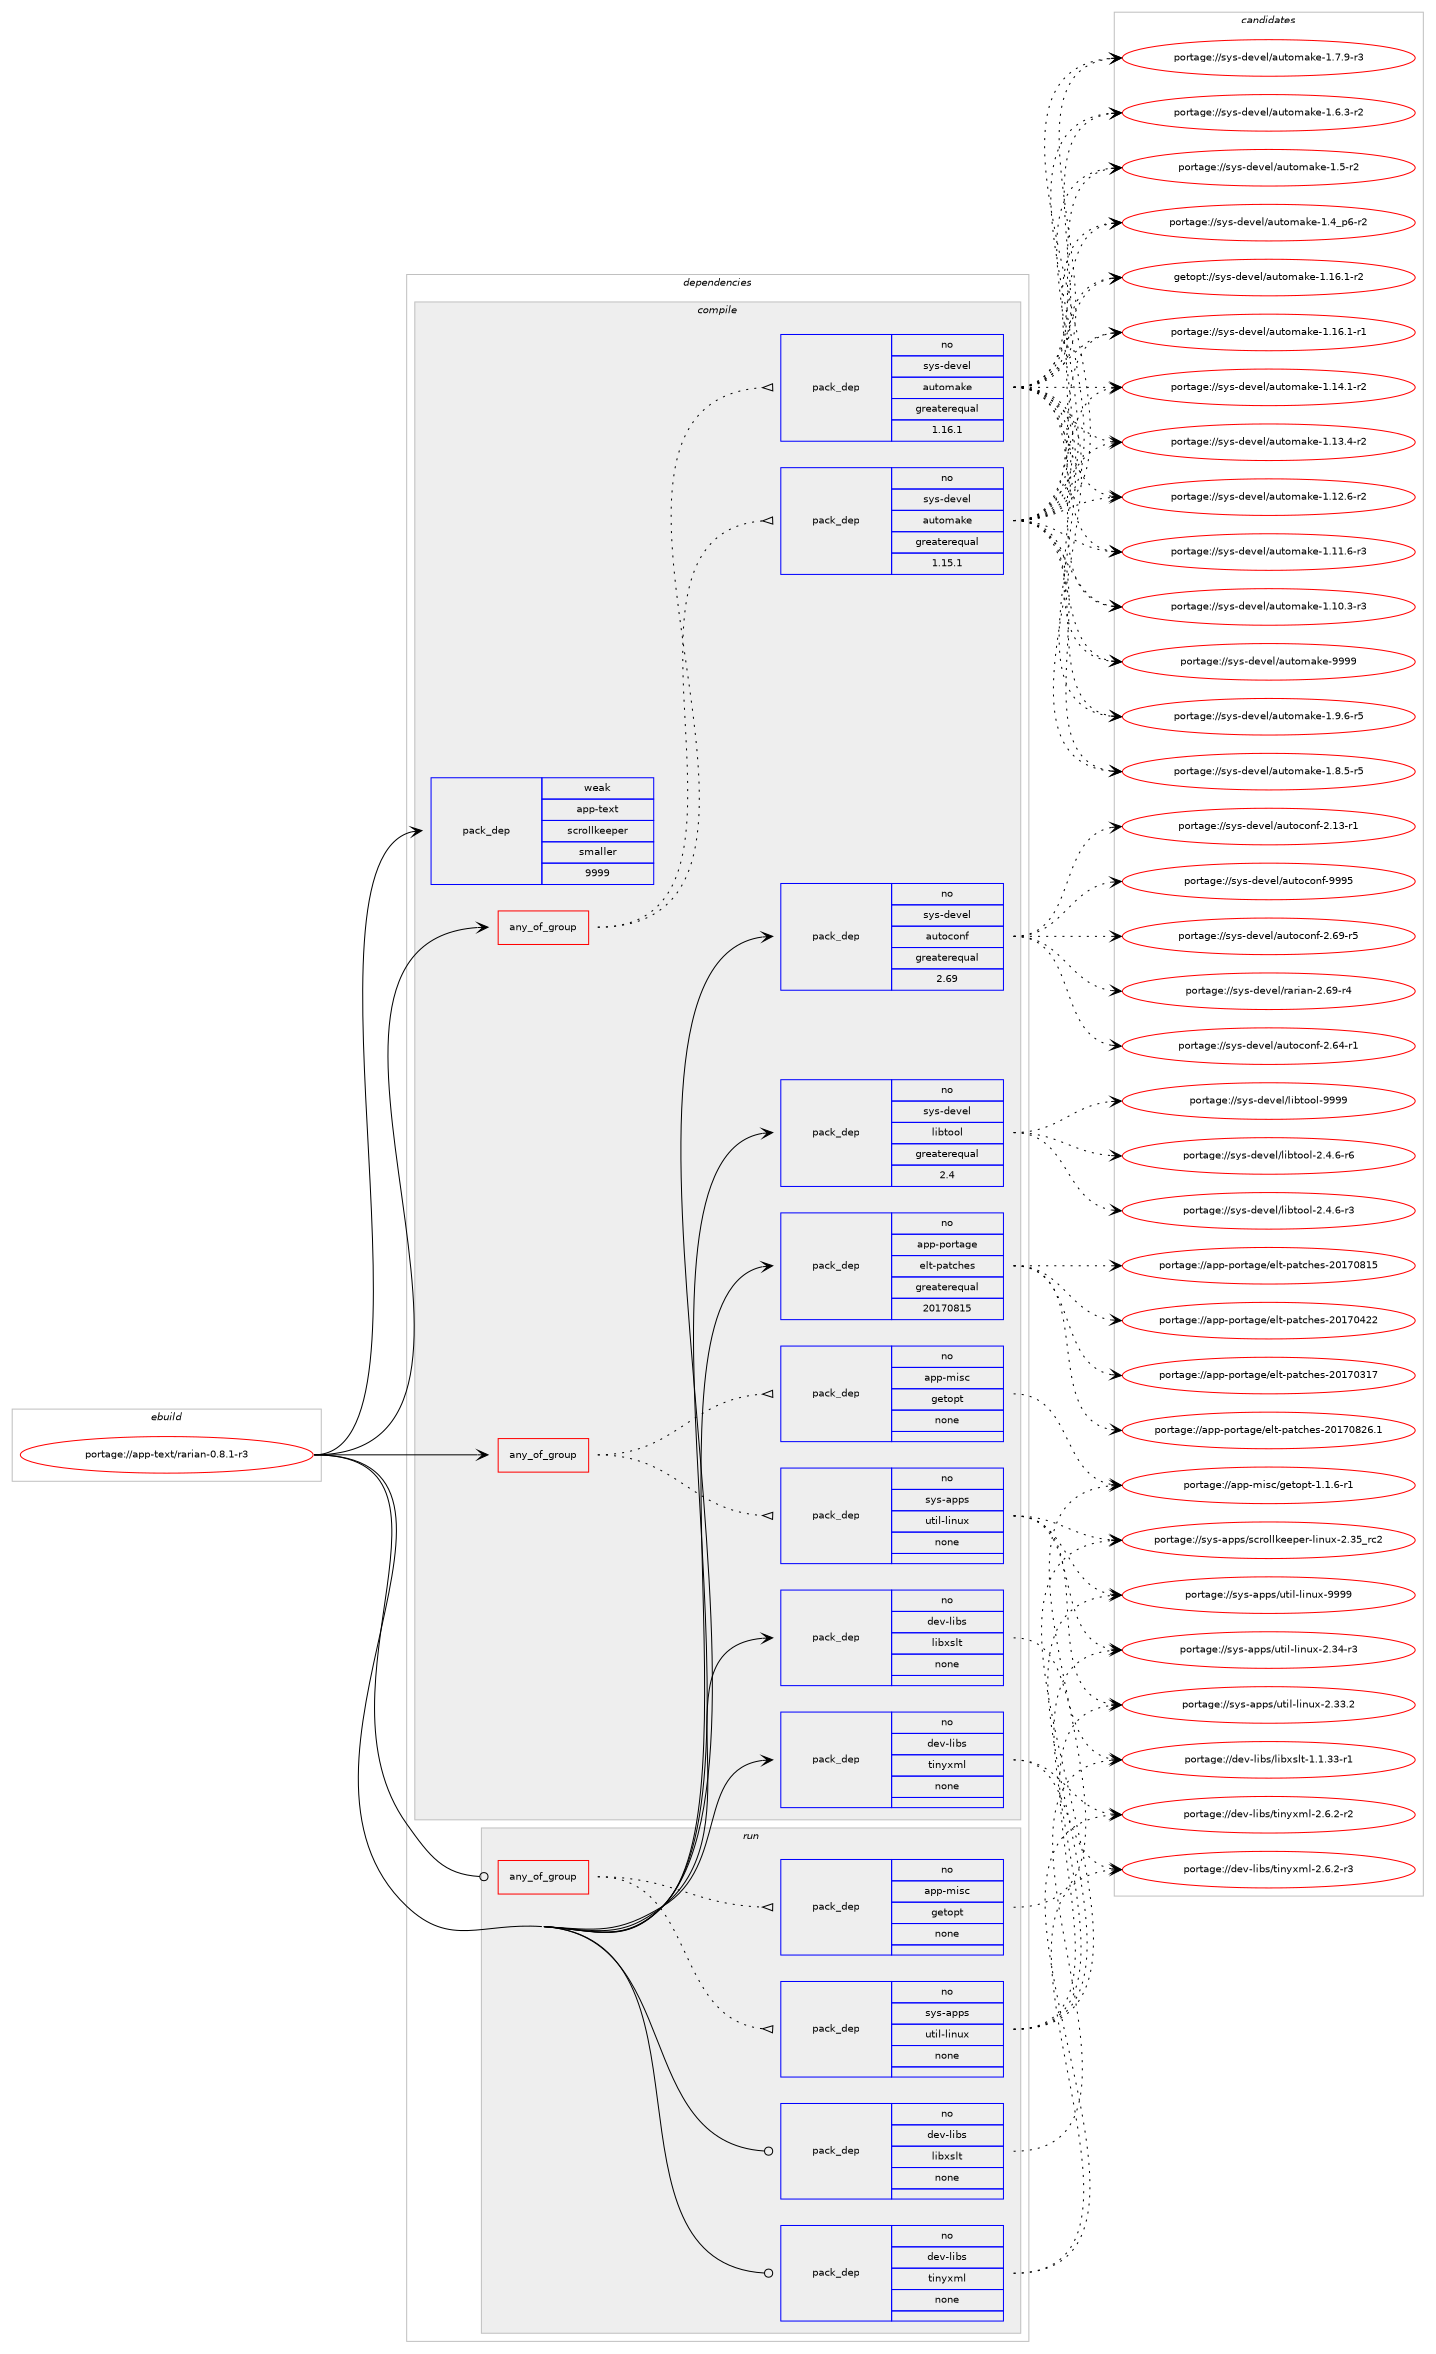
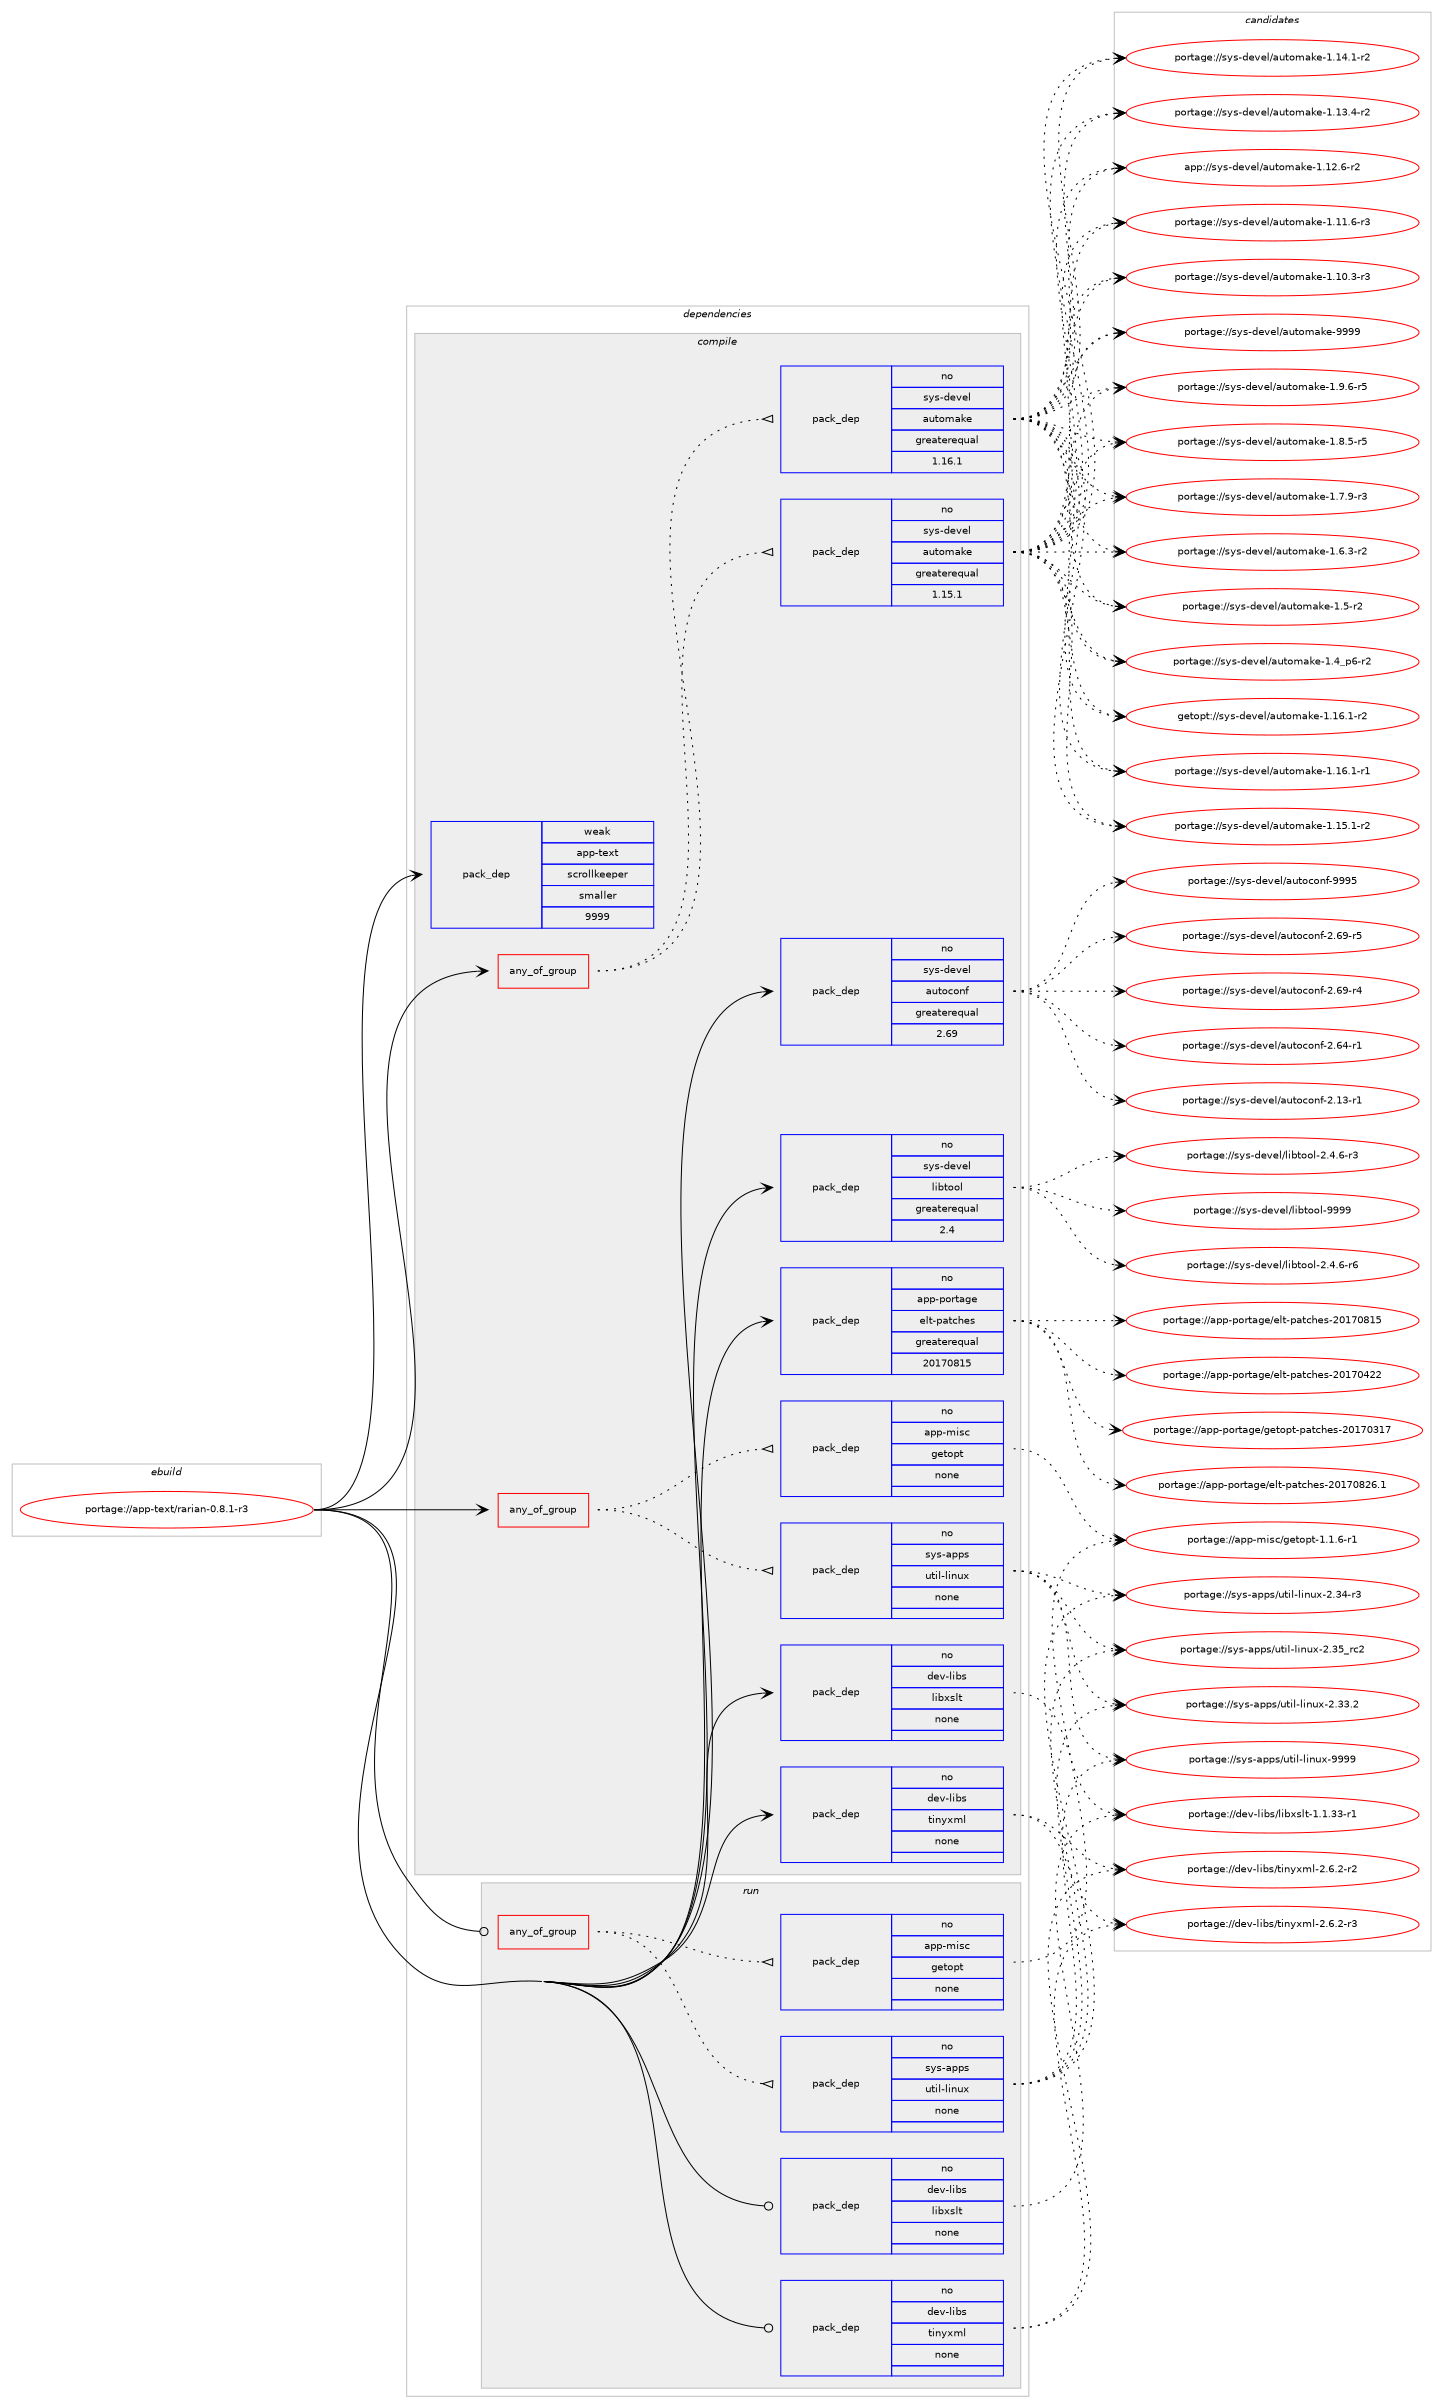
(1269, 497) -> (1273, 168)
none -> (1273, 827)
(1269, 991) -> (1273, 991)
(1269, 1376) -> (1273, 1430)
(1269, 1540) -> (1273, 1650)
